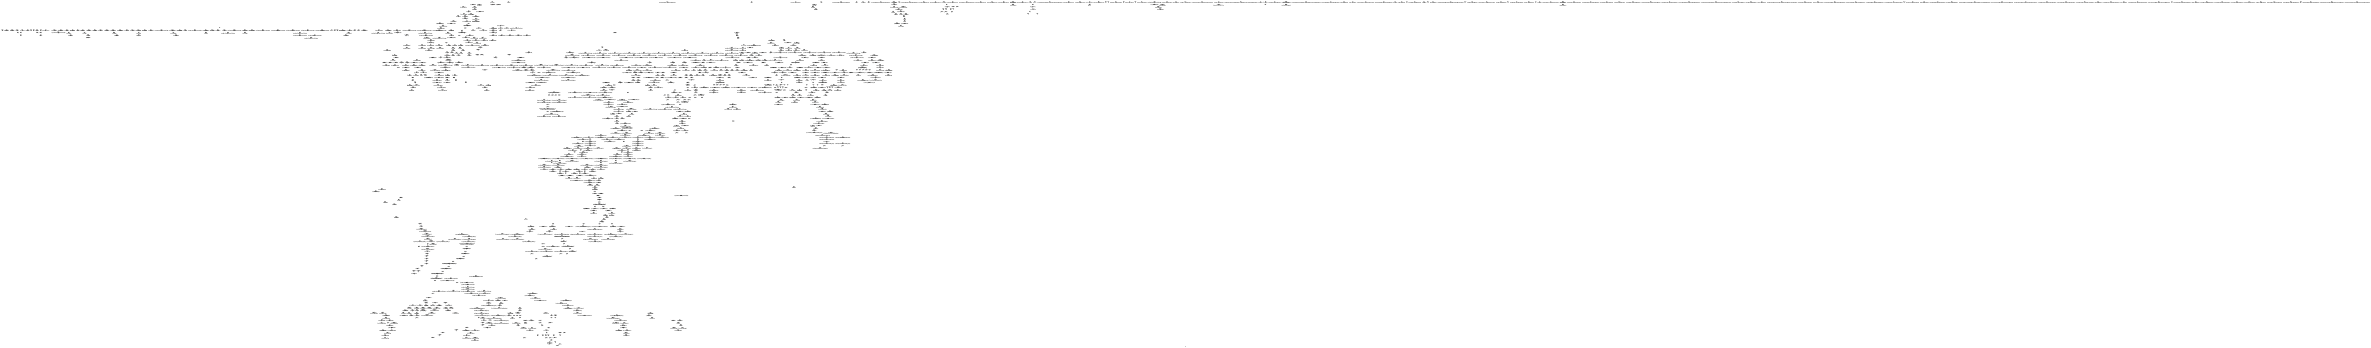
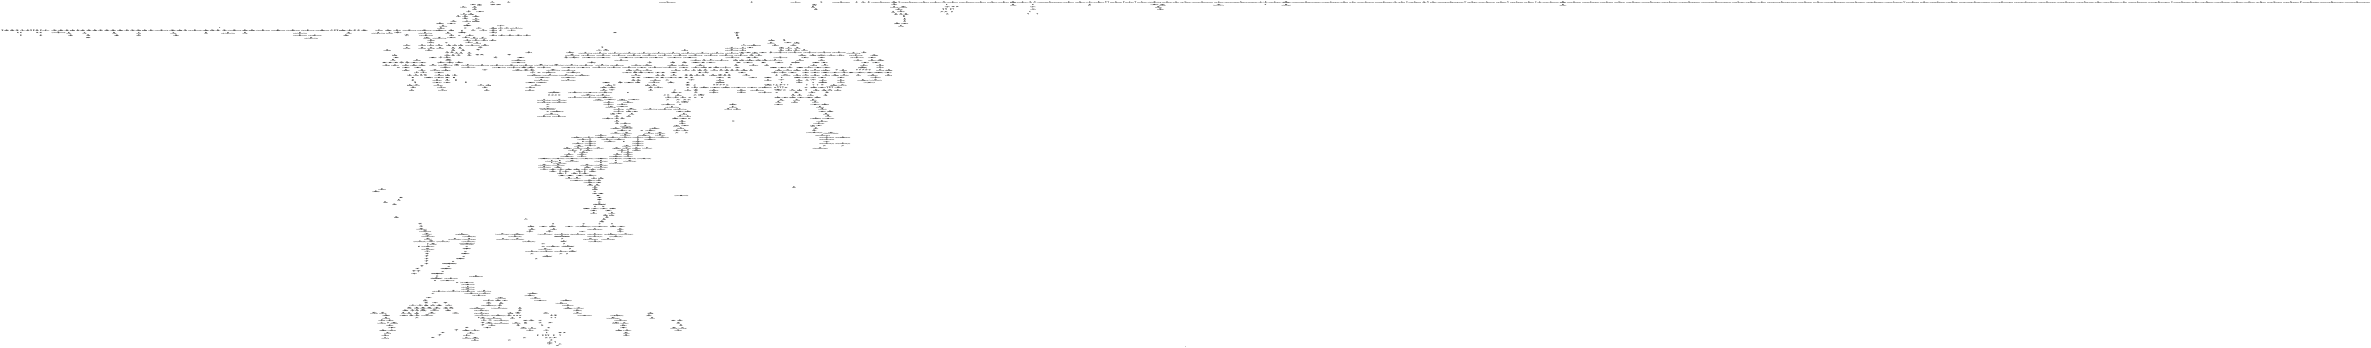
none -> (509, 340)
